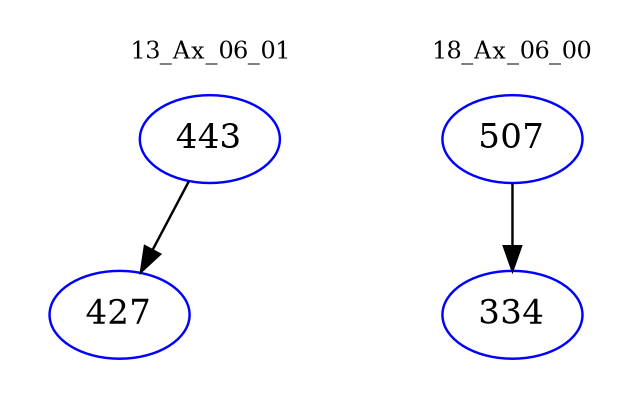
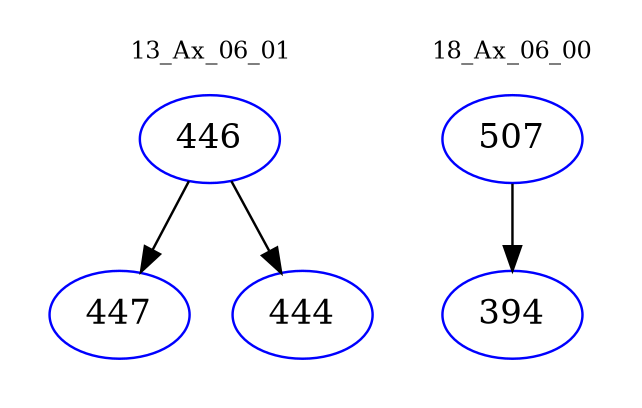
(210, 139) -> (210, 139)
(120, 315) -> (120, 315)
none -> (303, 315)
(512, 315) -> (512, 315)
